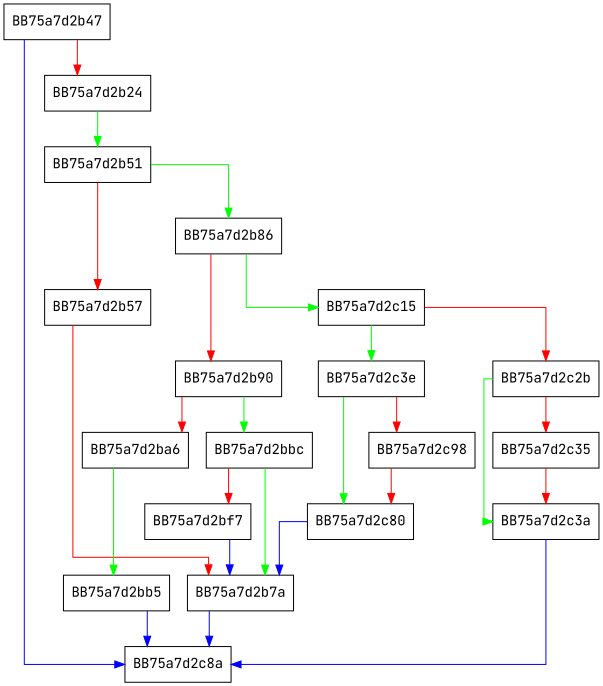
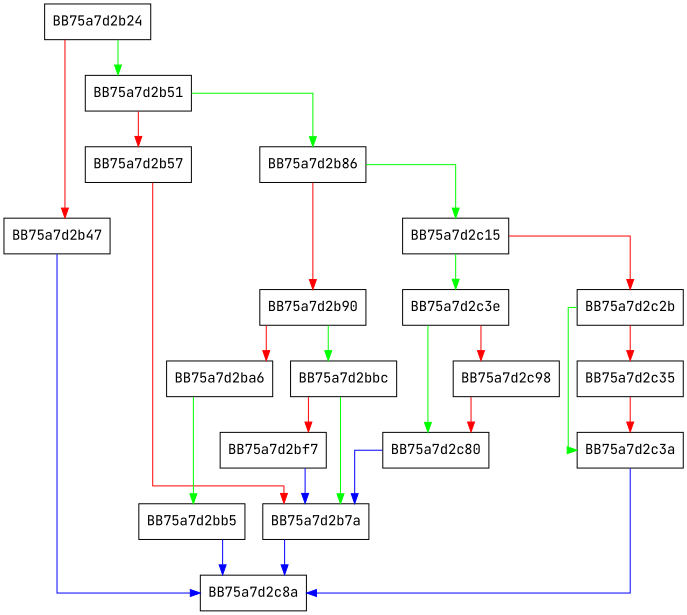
(77, 52) -> (65, 124)
